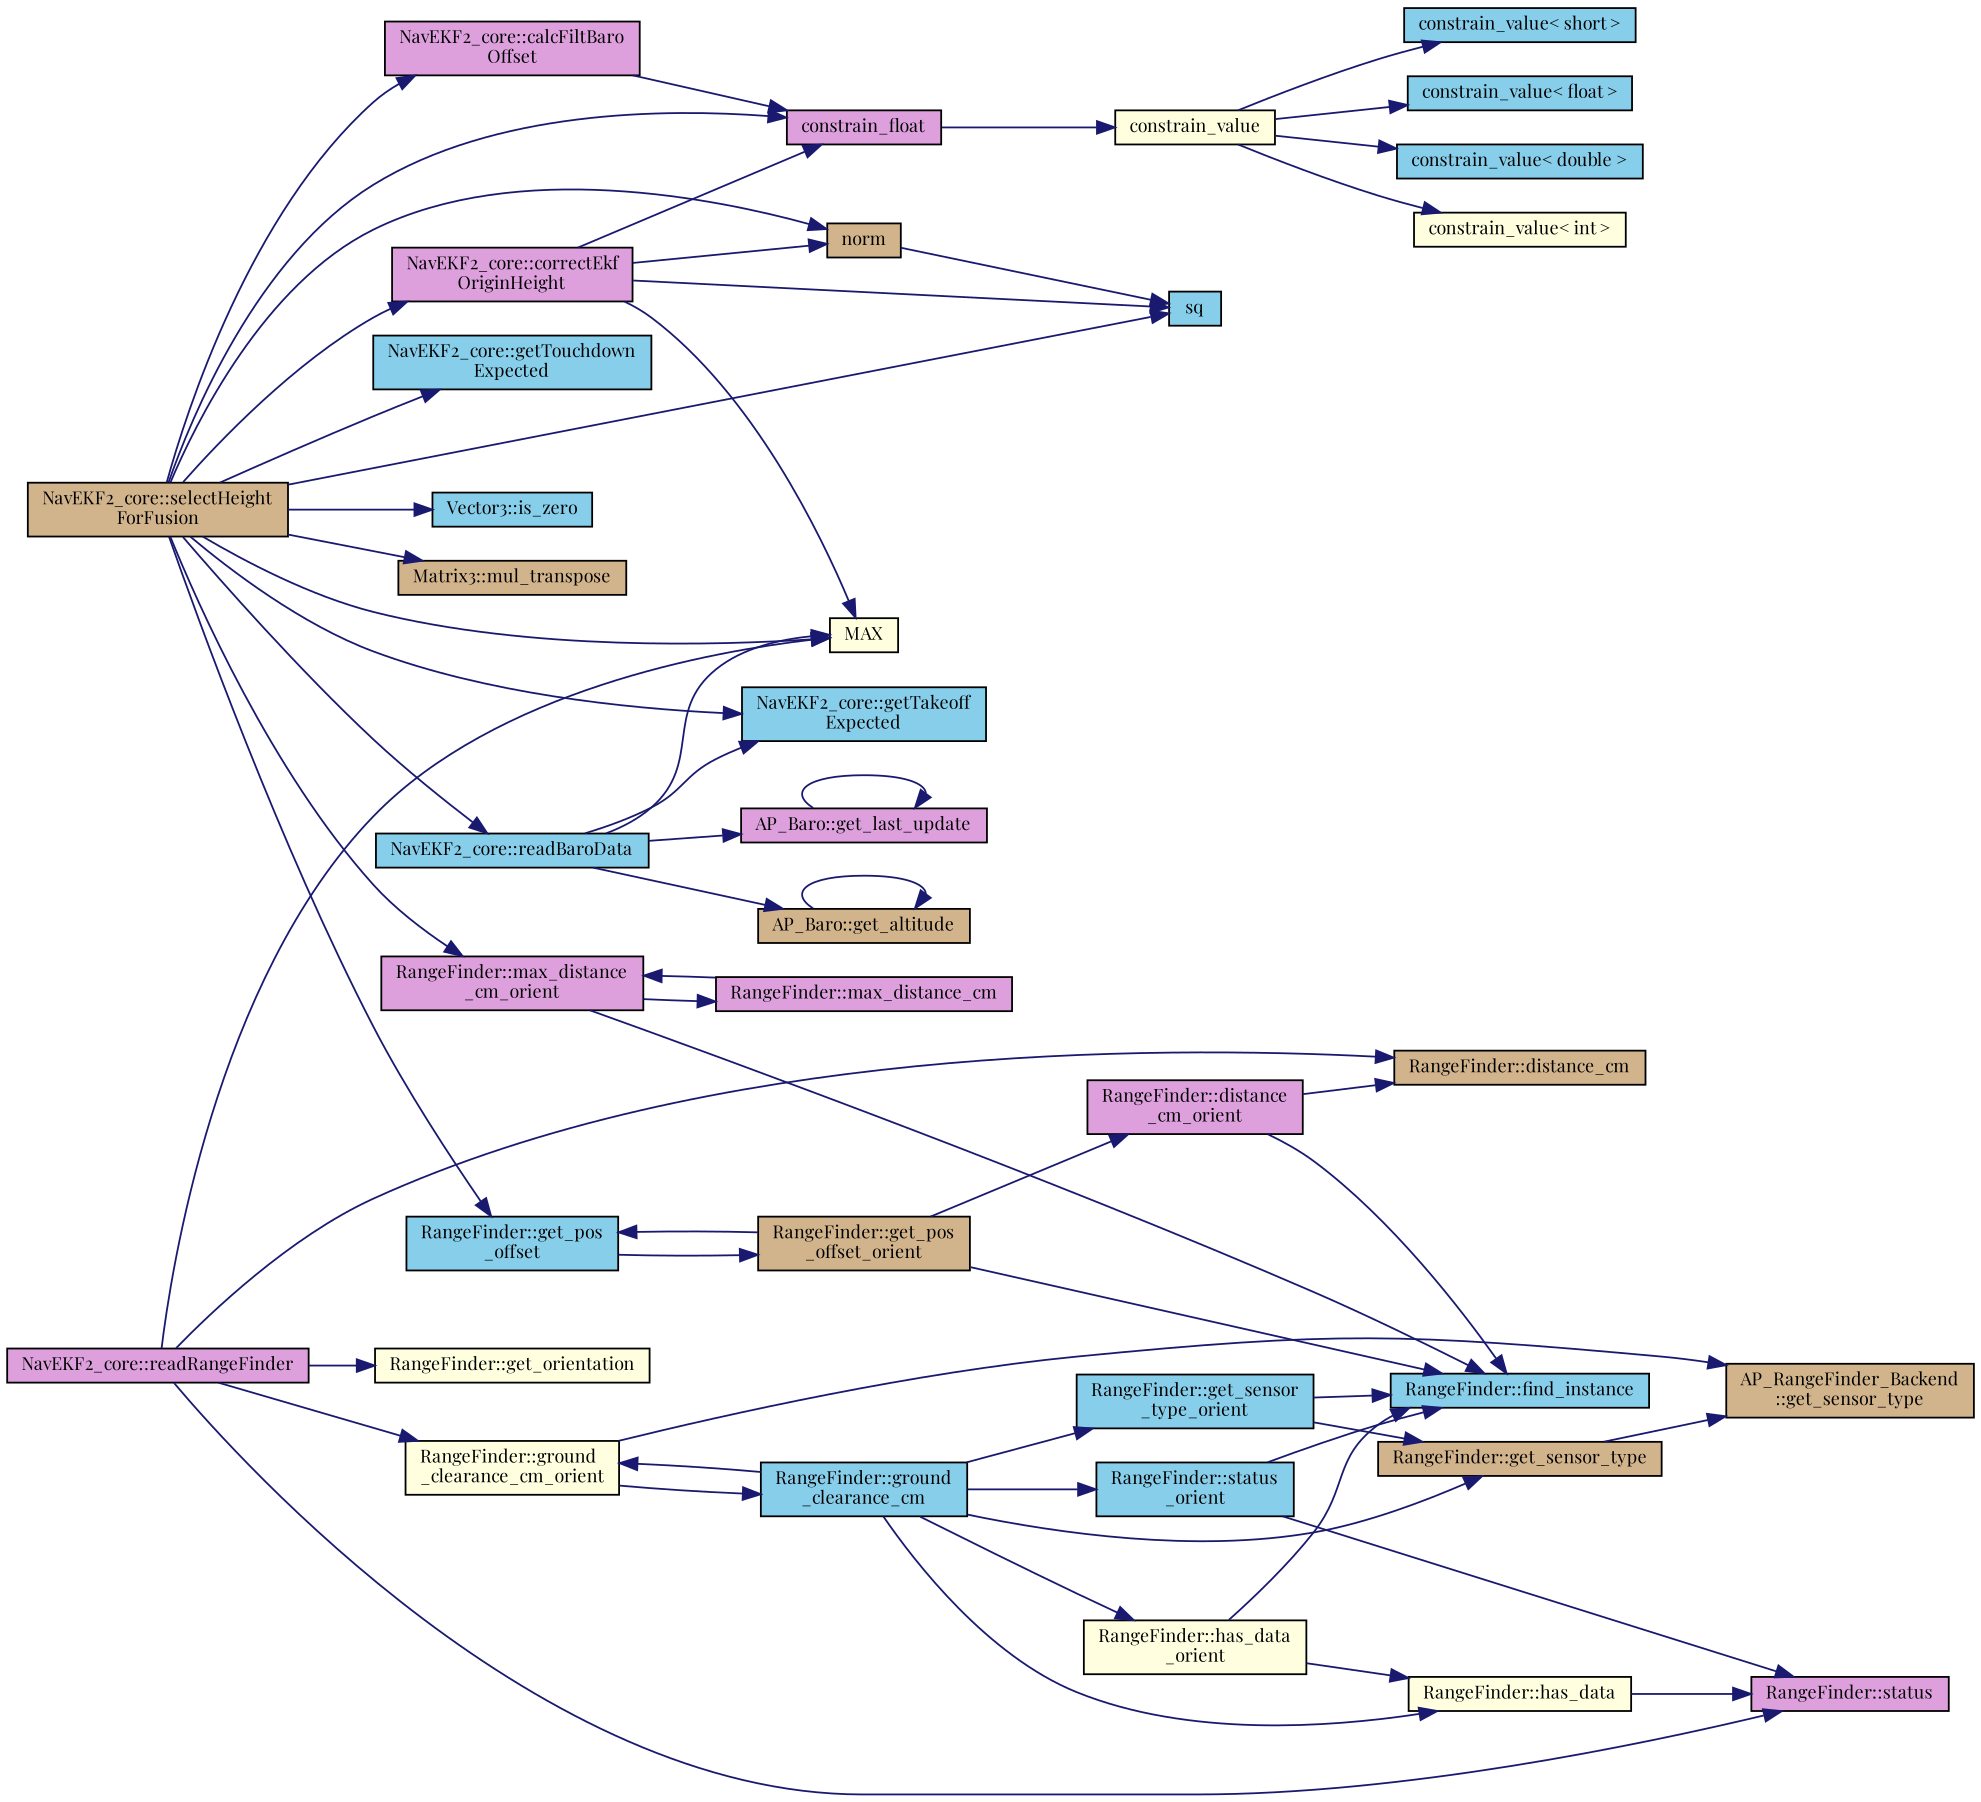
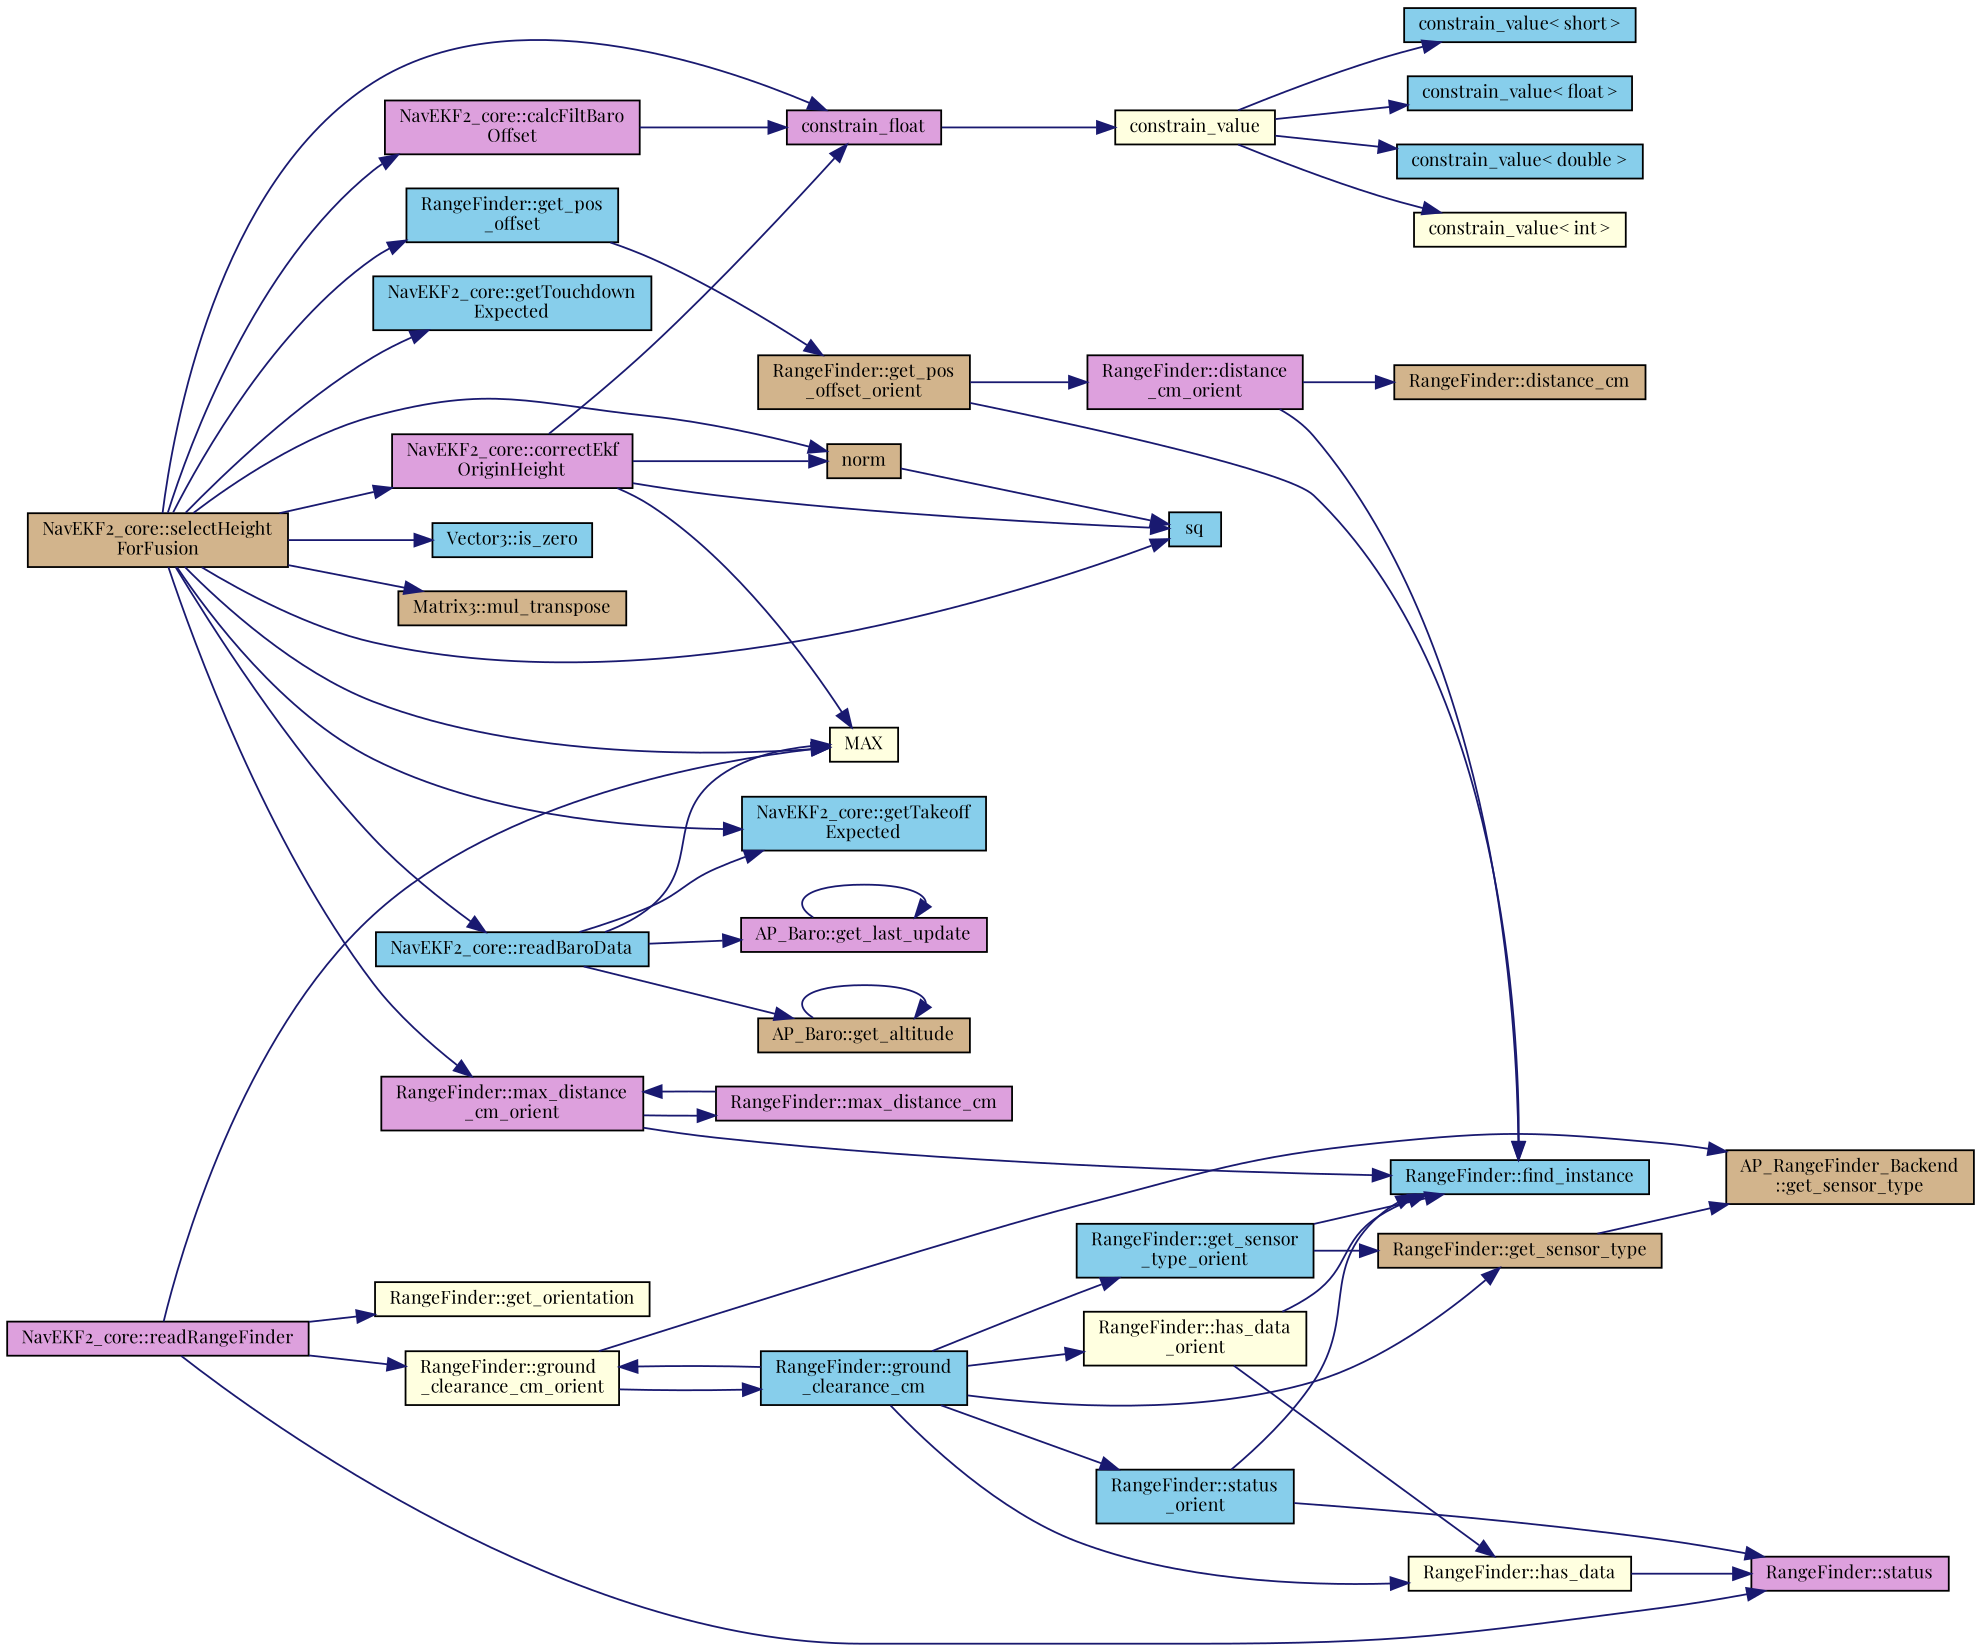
(743, 1091) -> none
(697, 1231) -> none
